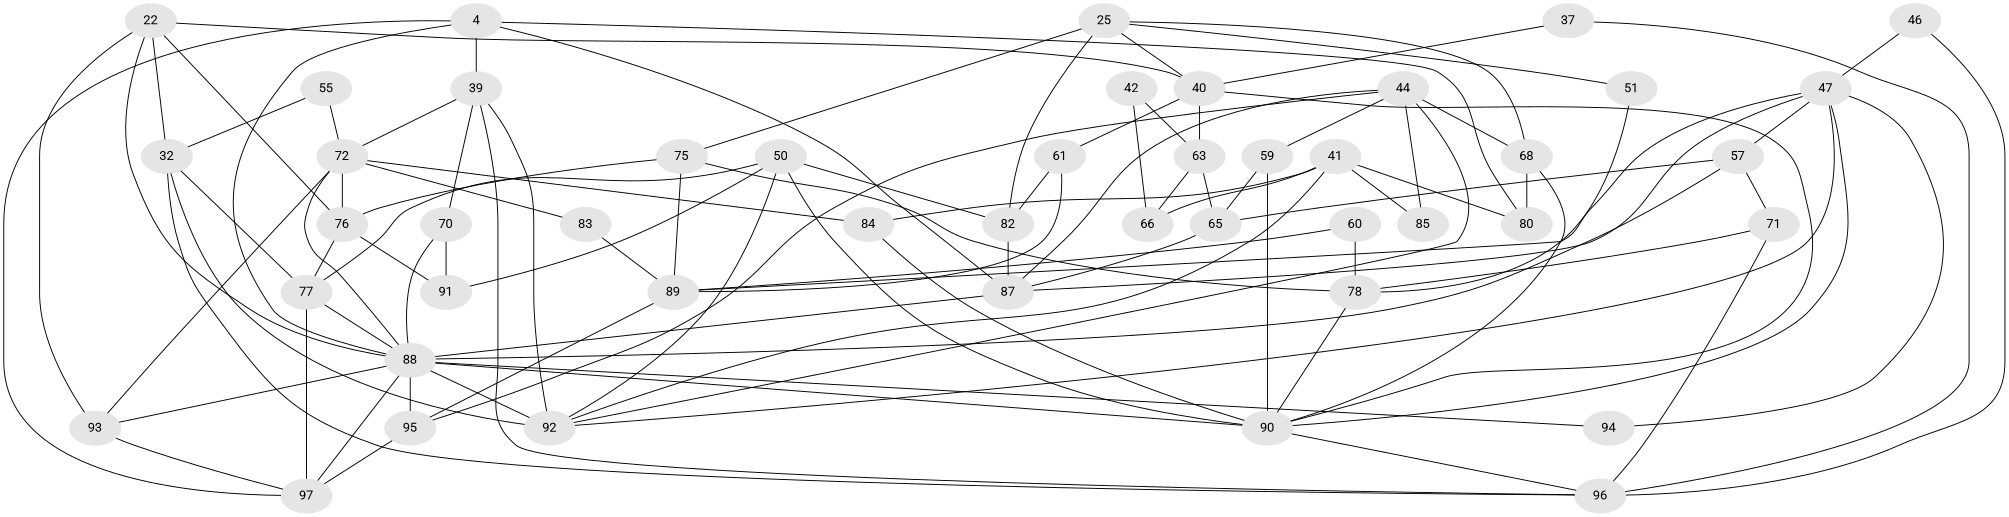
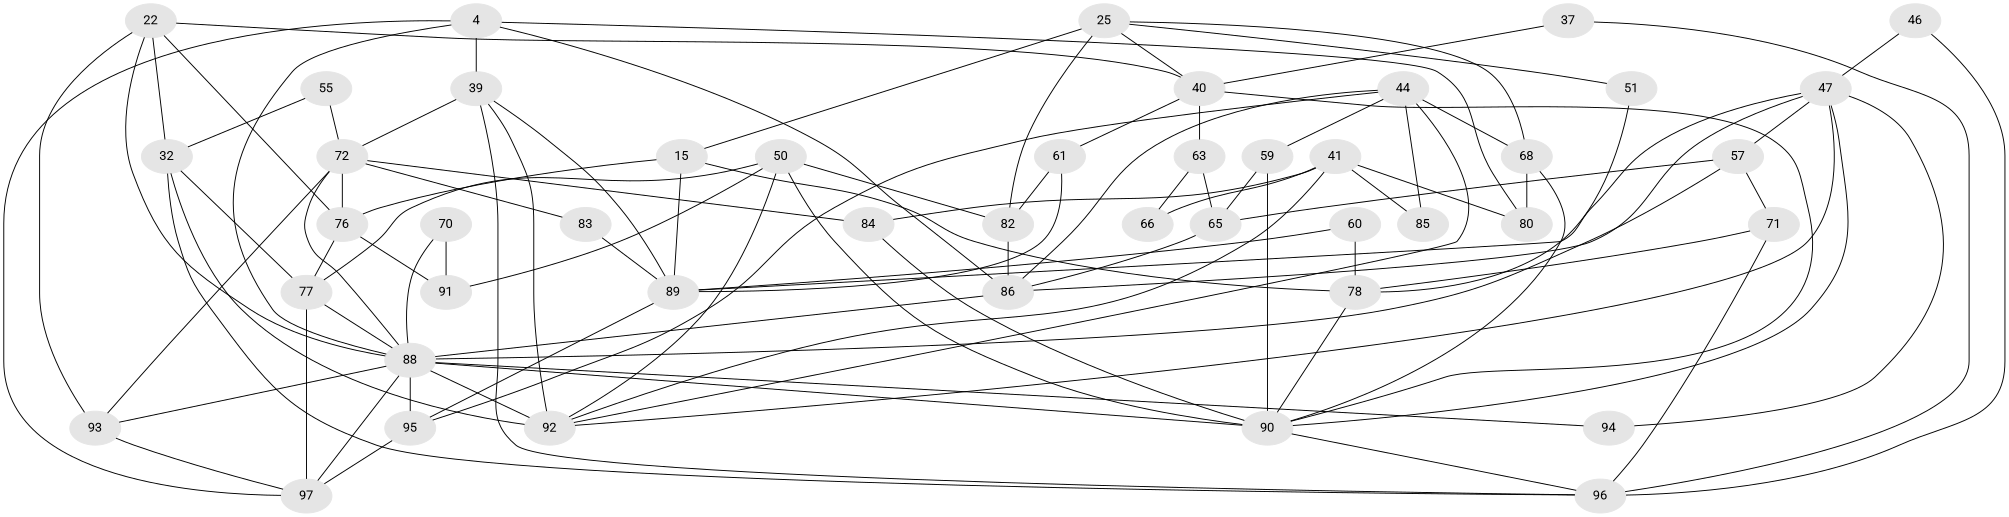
(1132, 89) -> none
(461, 157) -> (573, 161)
(682, 157) -> (682, 157)
(1008, 292) -> (1008, 292)
